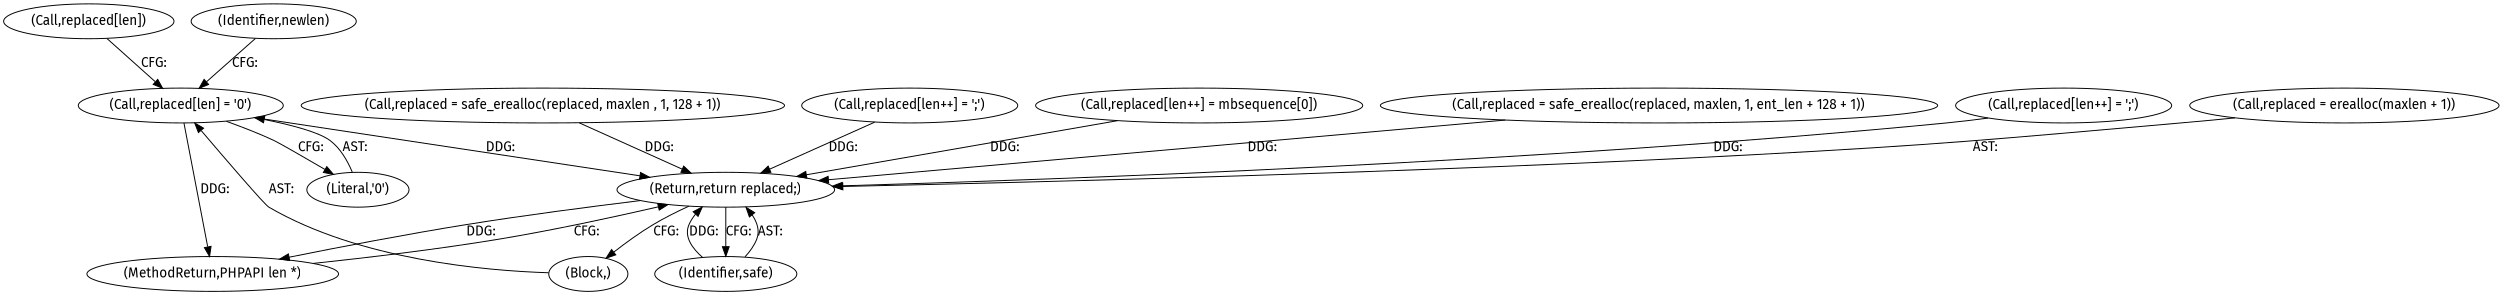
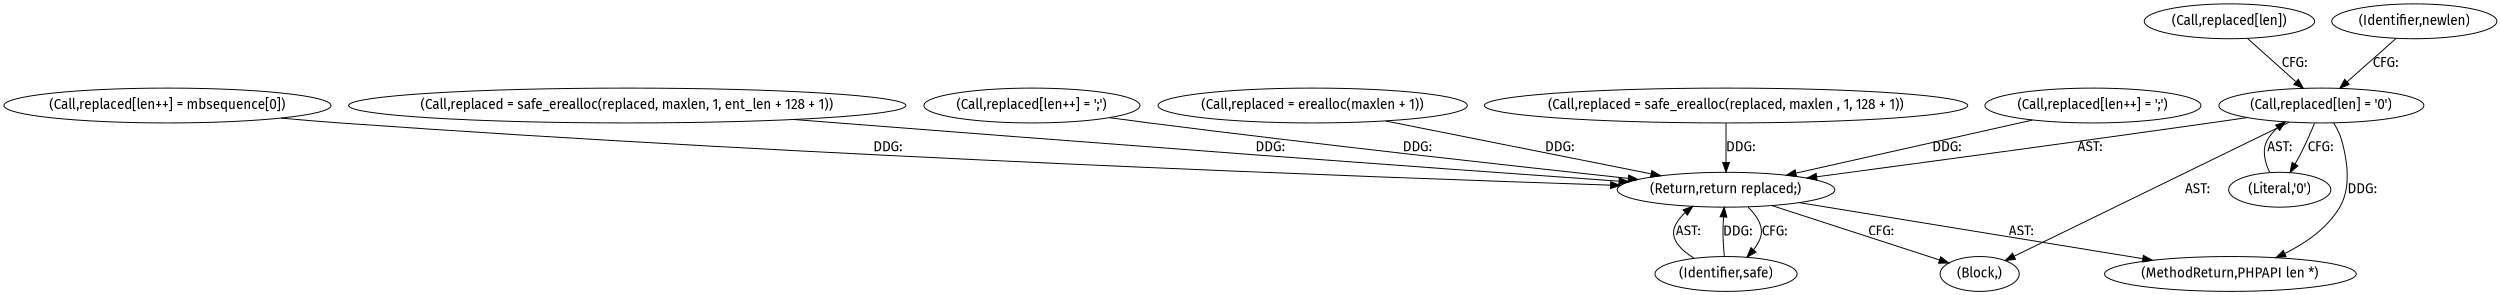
(502, 148) -> (2092, 148)
(1987, 148) -> (1561, 148)
(483, 232) -> (2023, 232)
(487, 241) -> none
(374, 249) -> (2152, 189)
